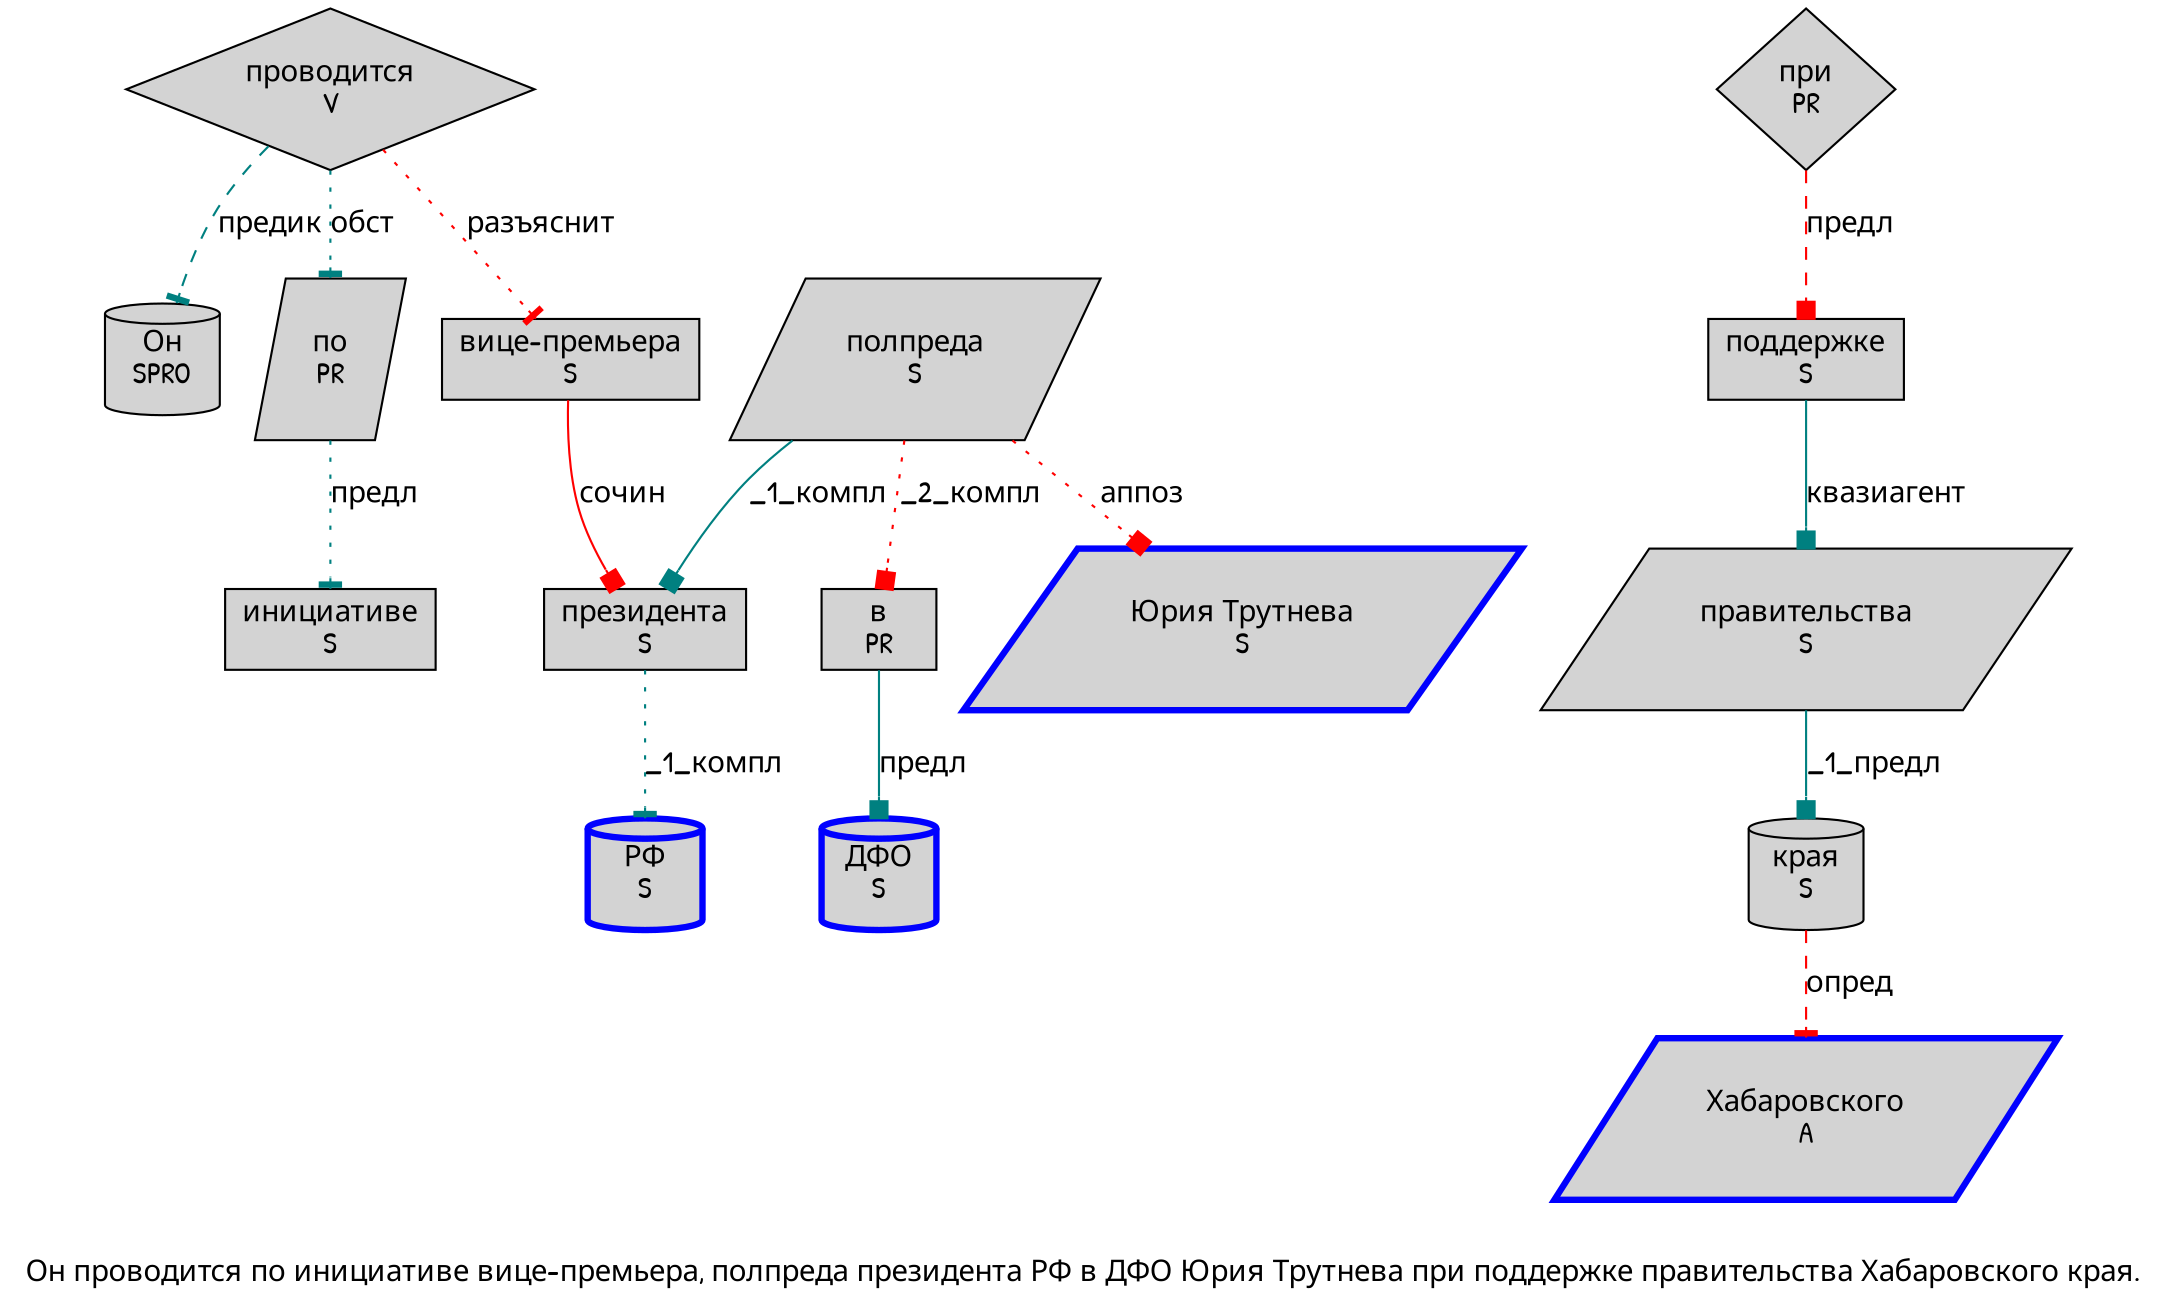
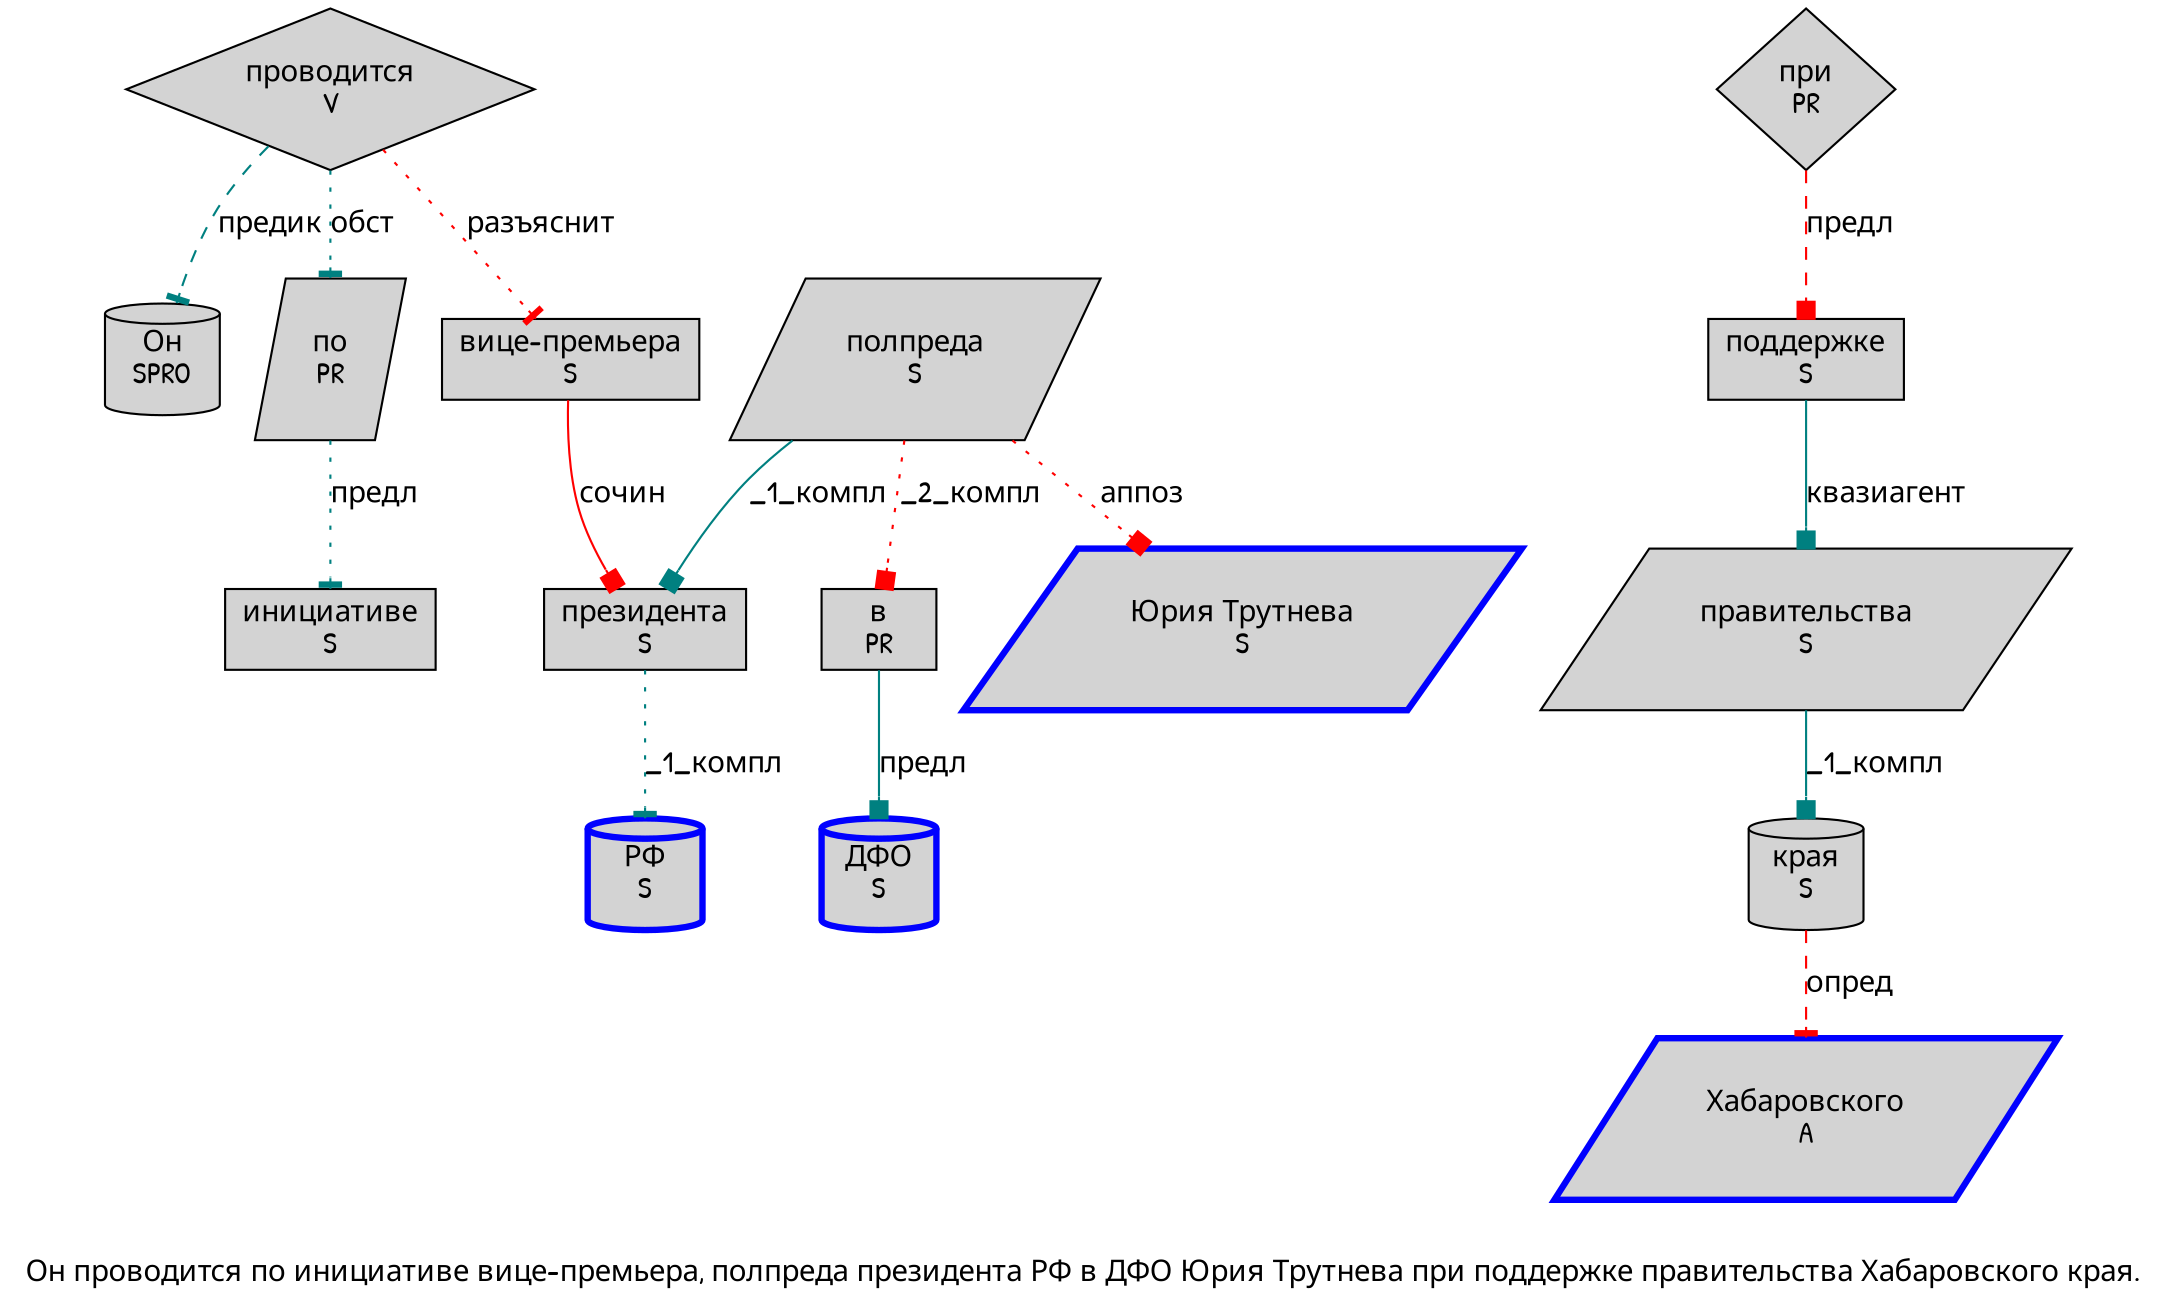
(1875, 764) -> (1875, 764)
